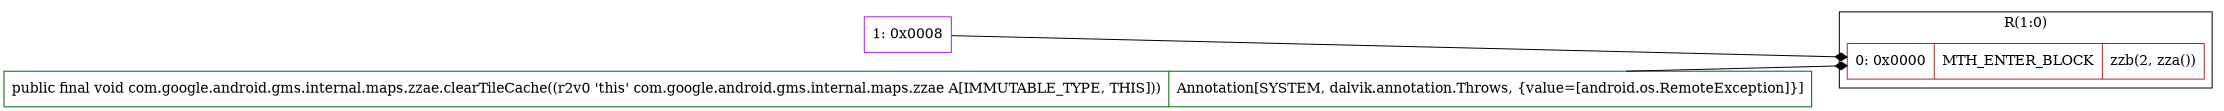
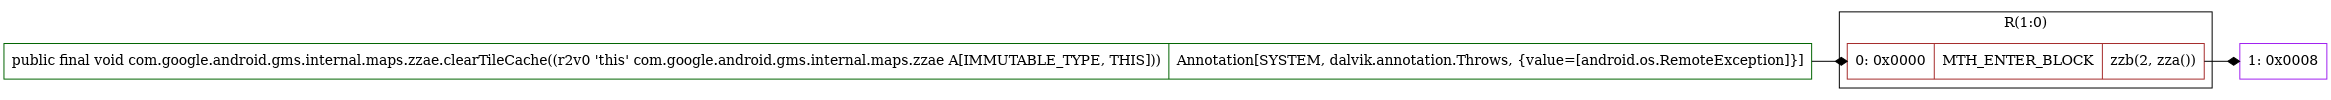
(1393, 46) -> (2218, 61)
